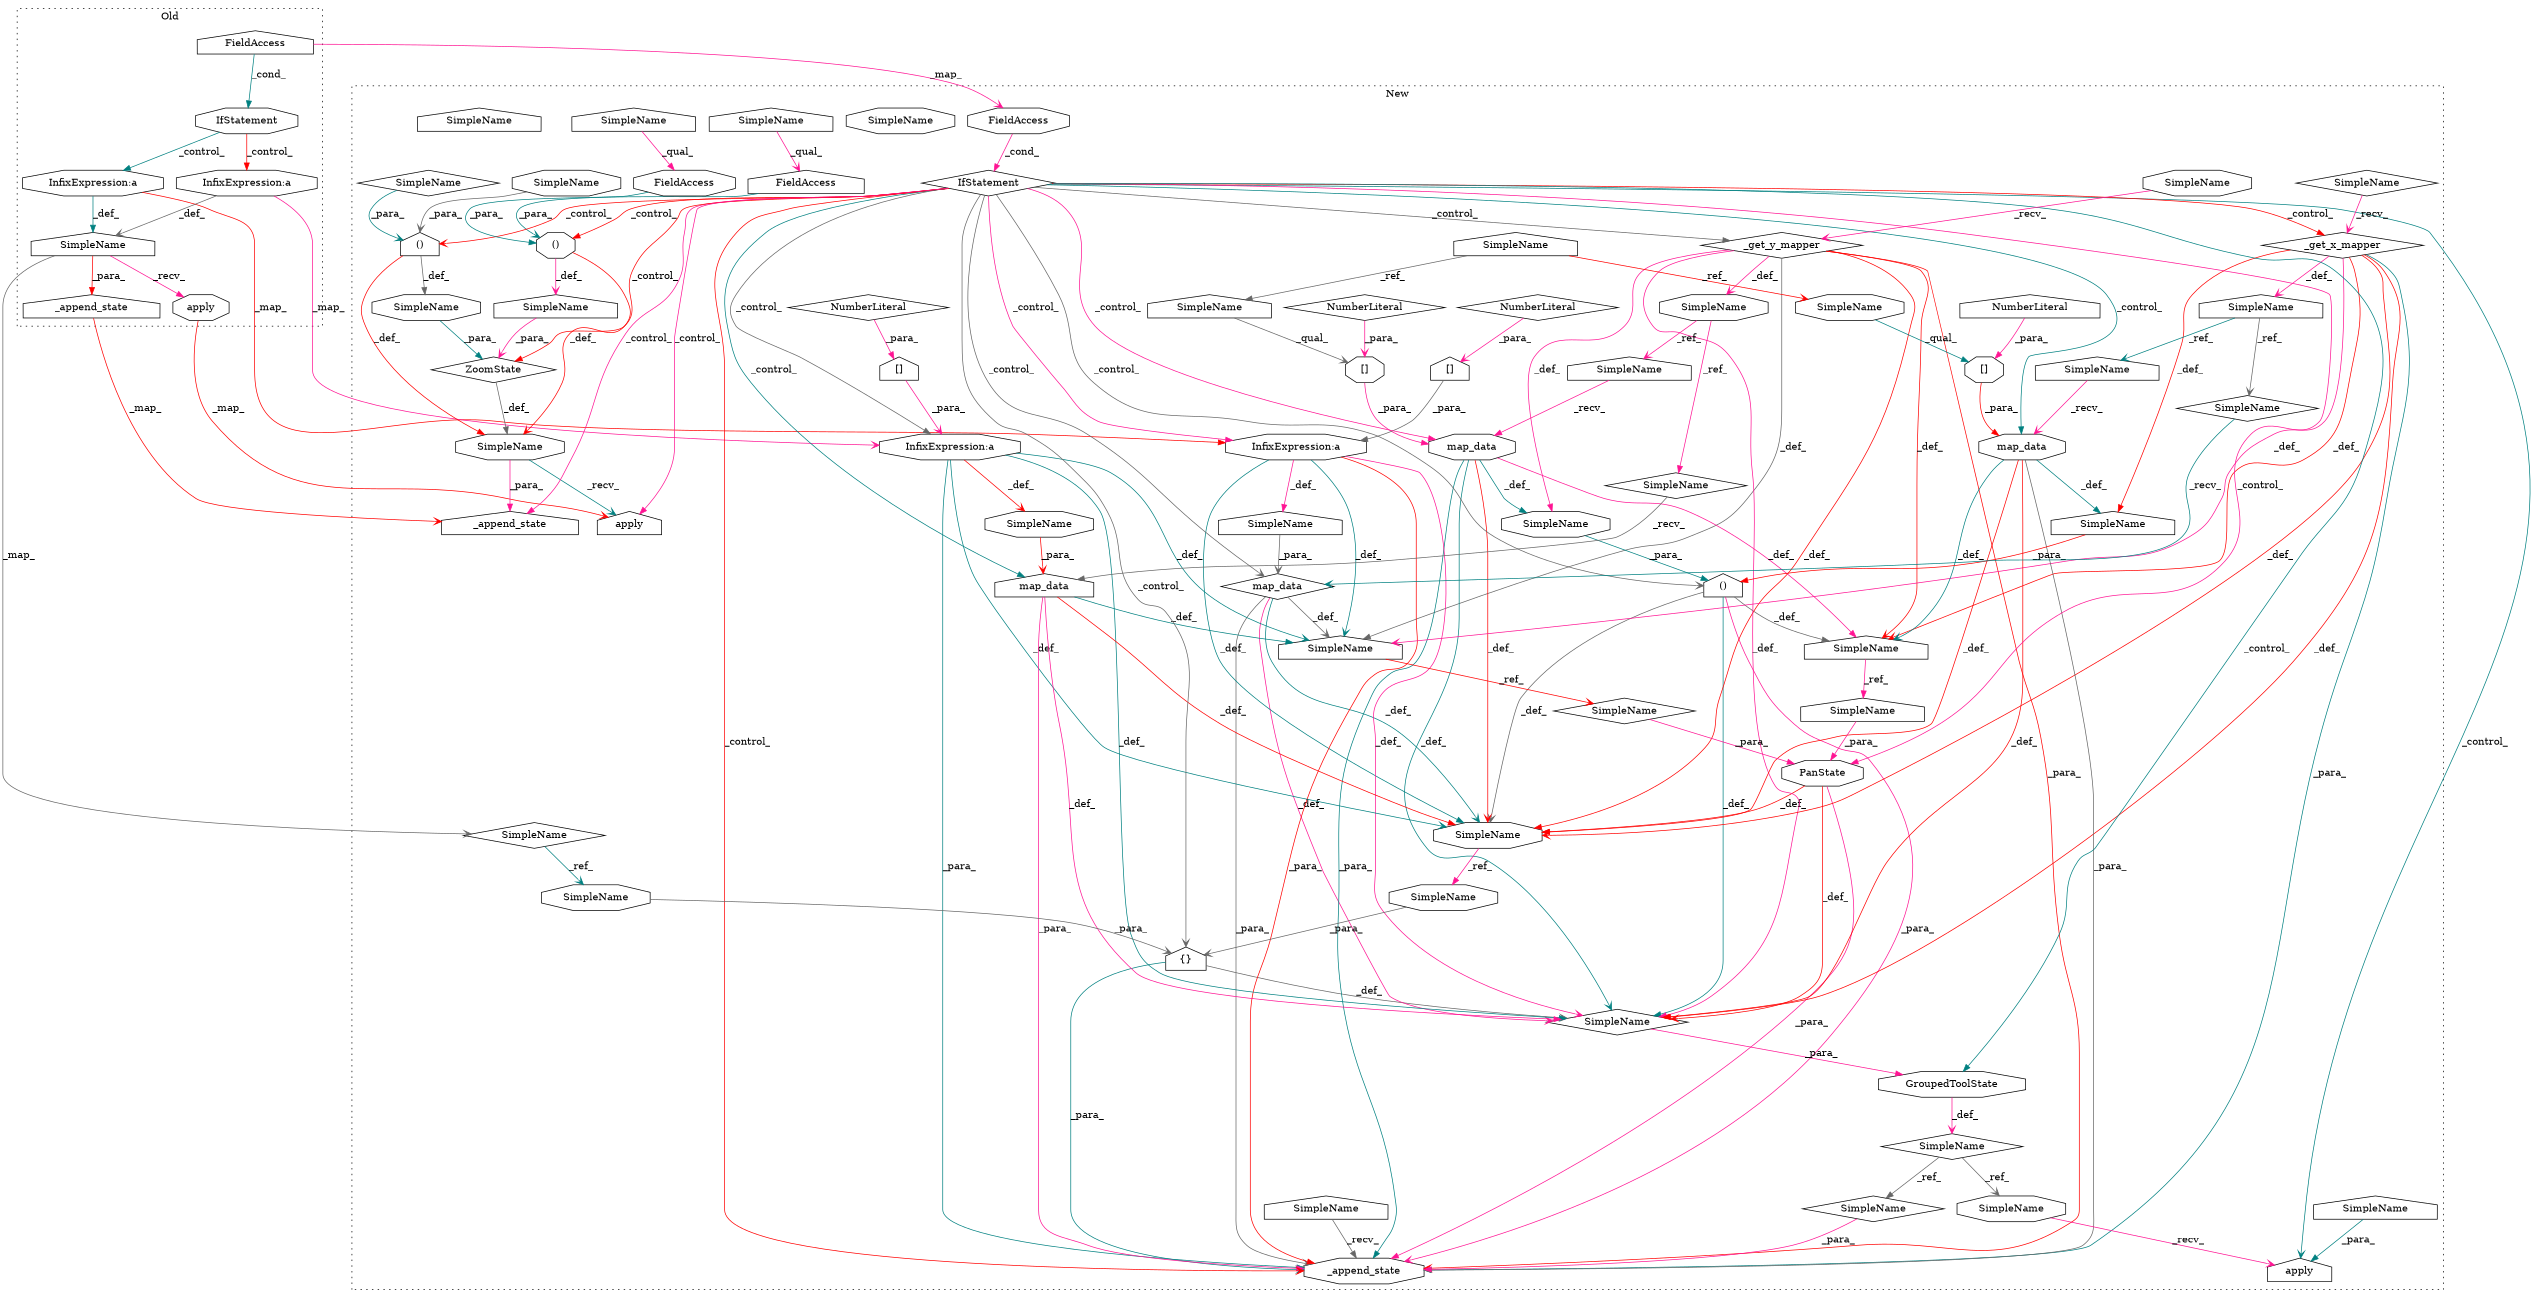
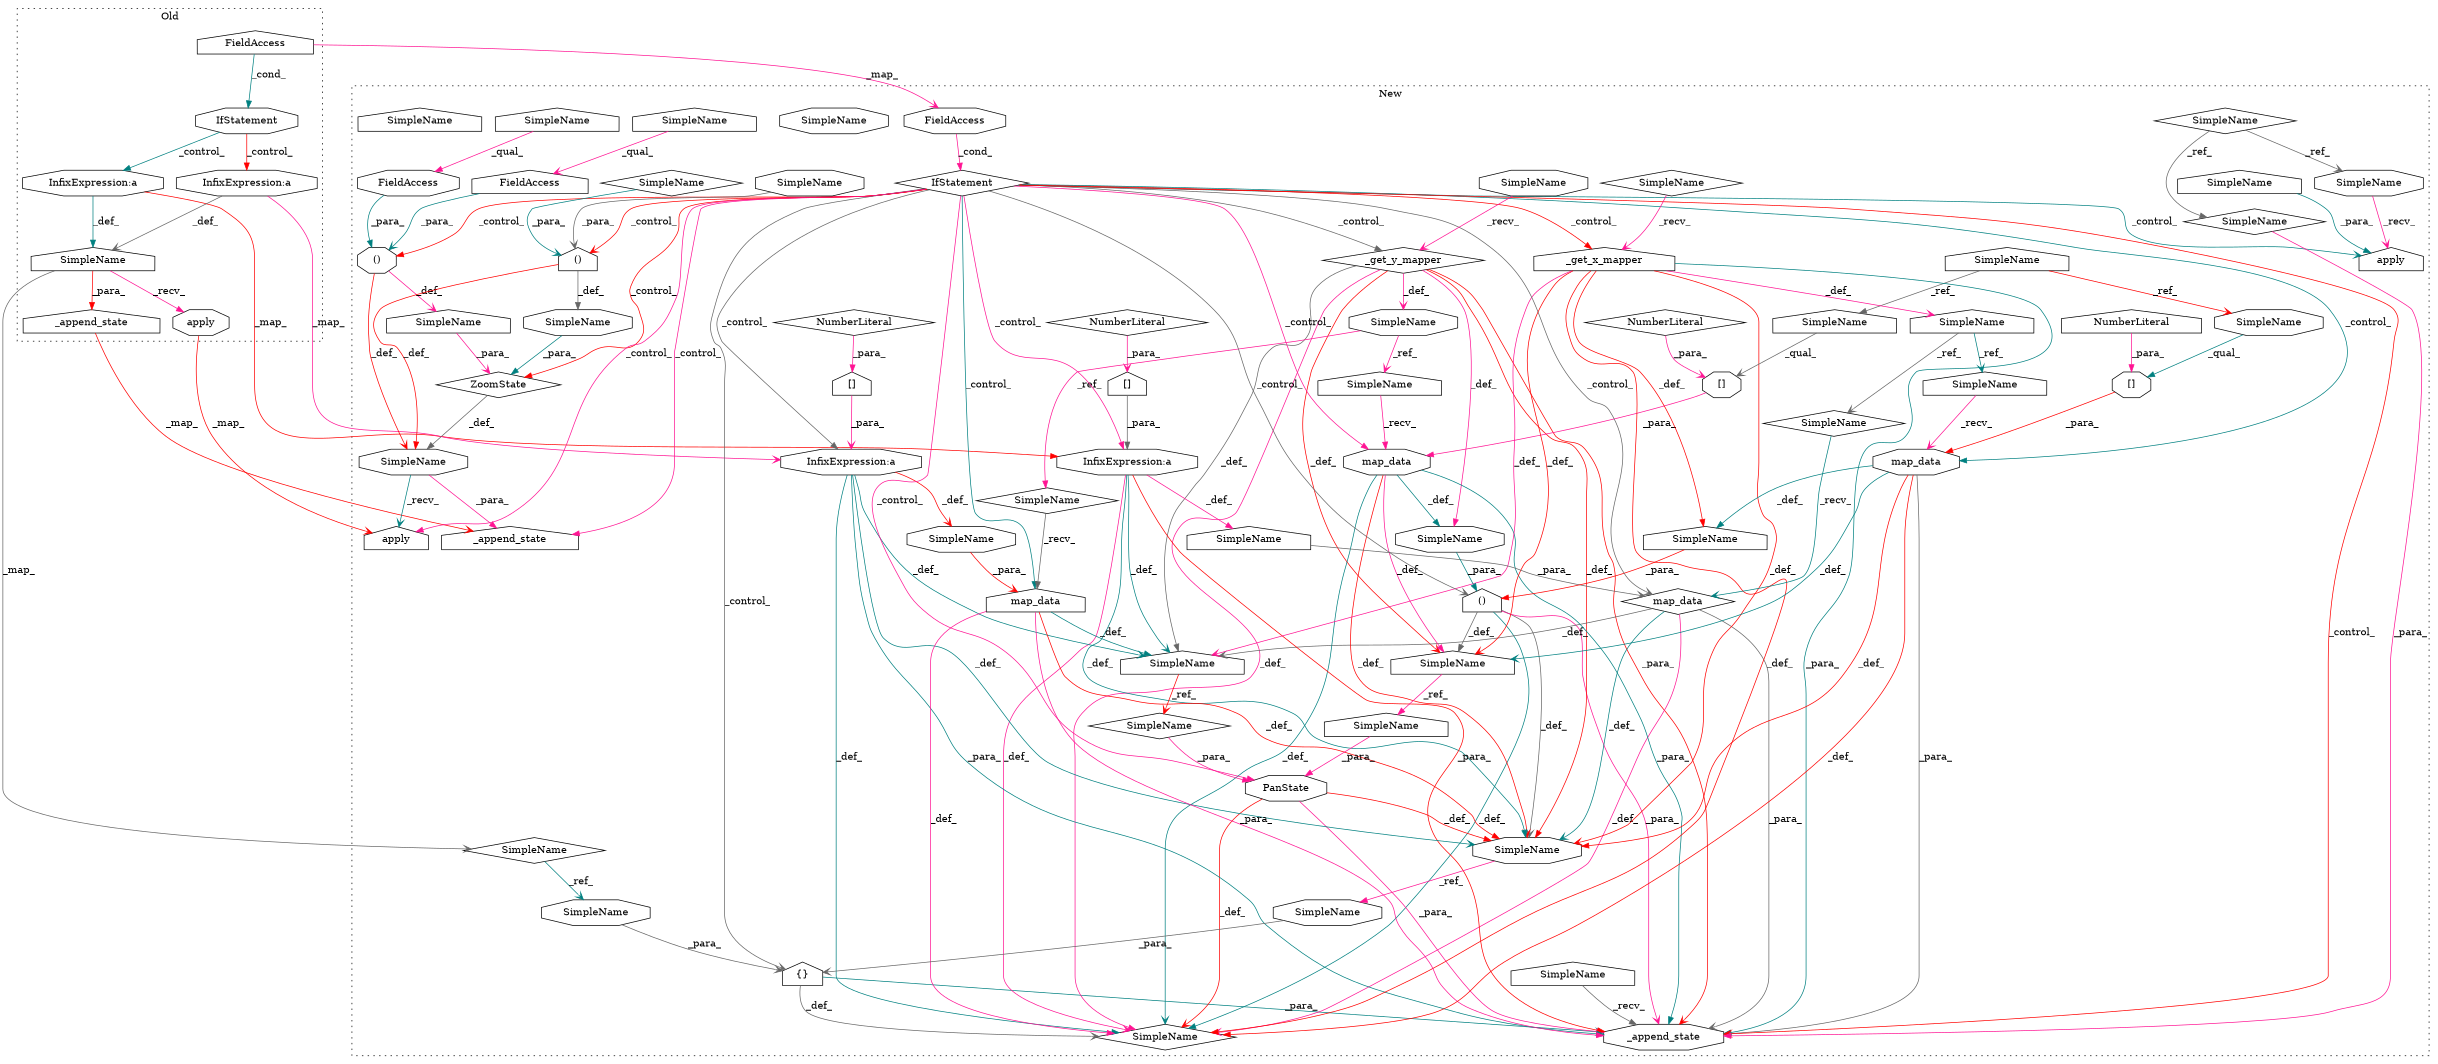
(2343, 245) -> (1604, 260)
(1952, 1084) -> none
